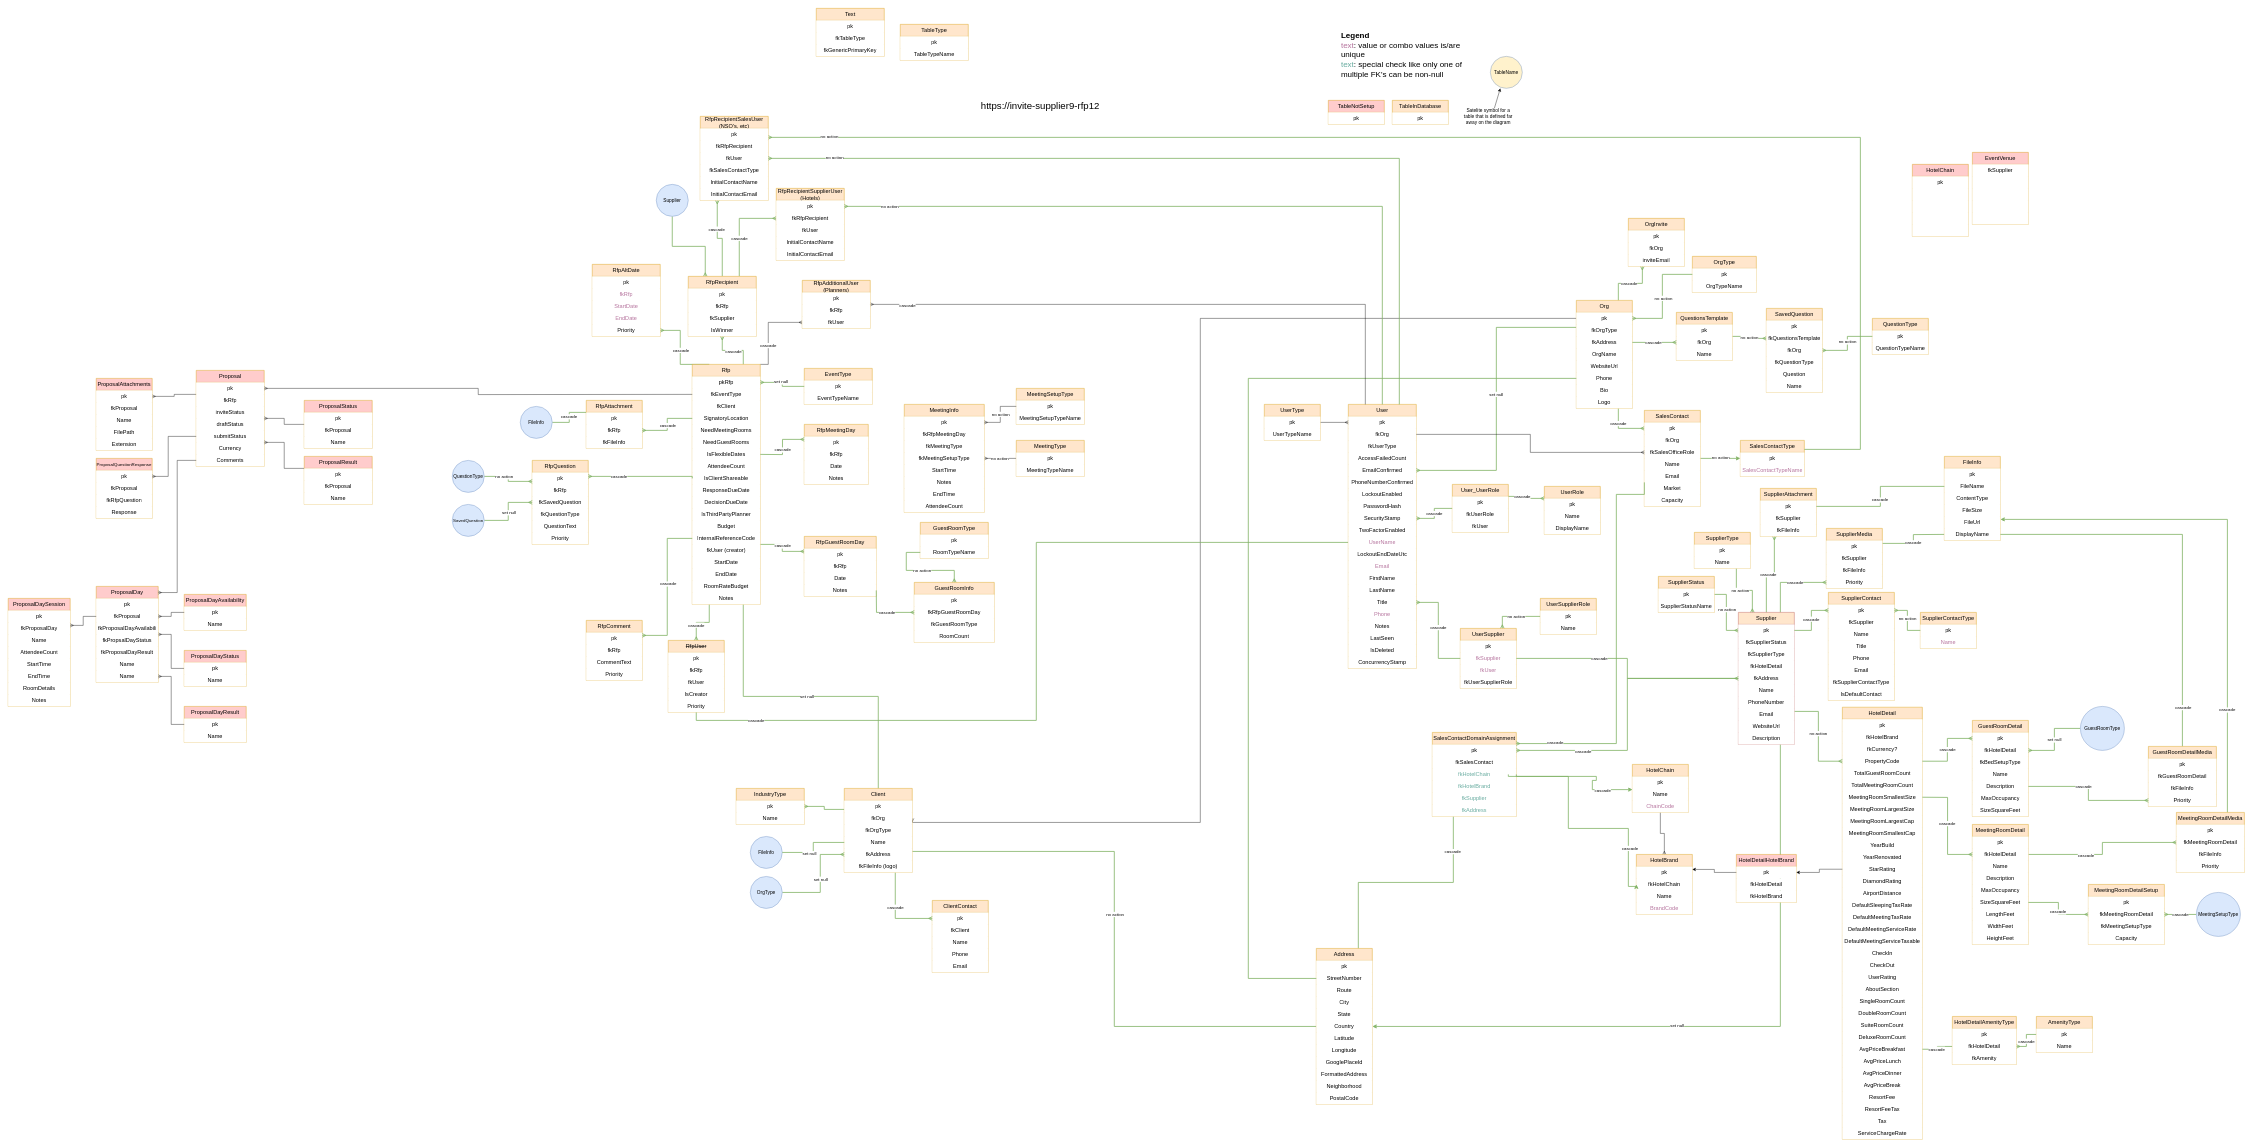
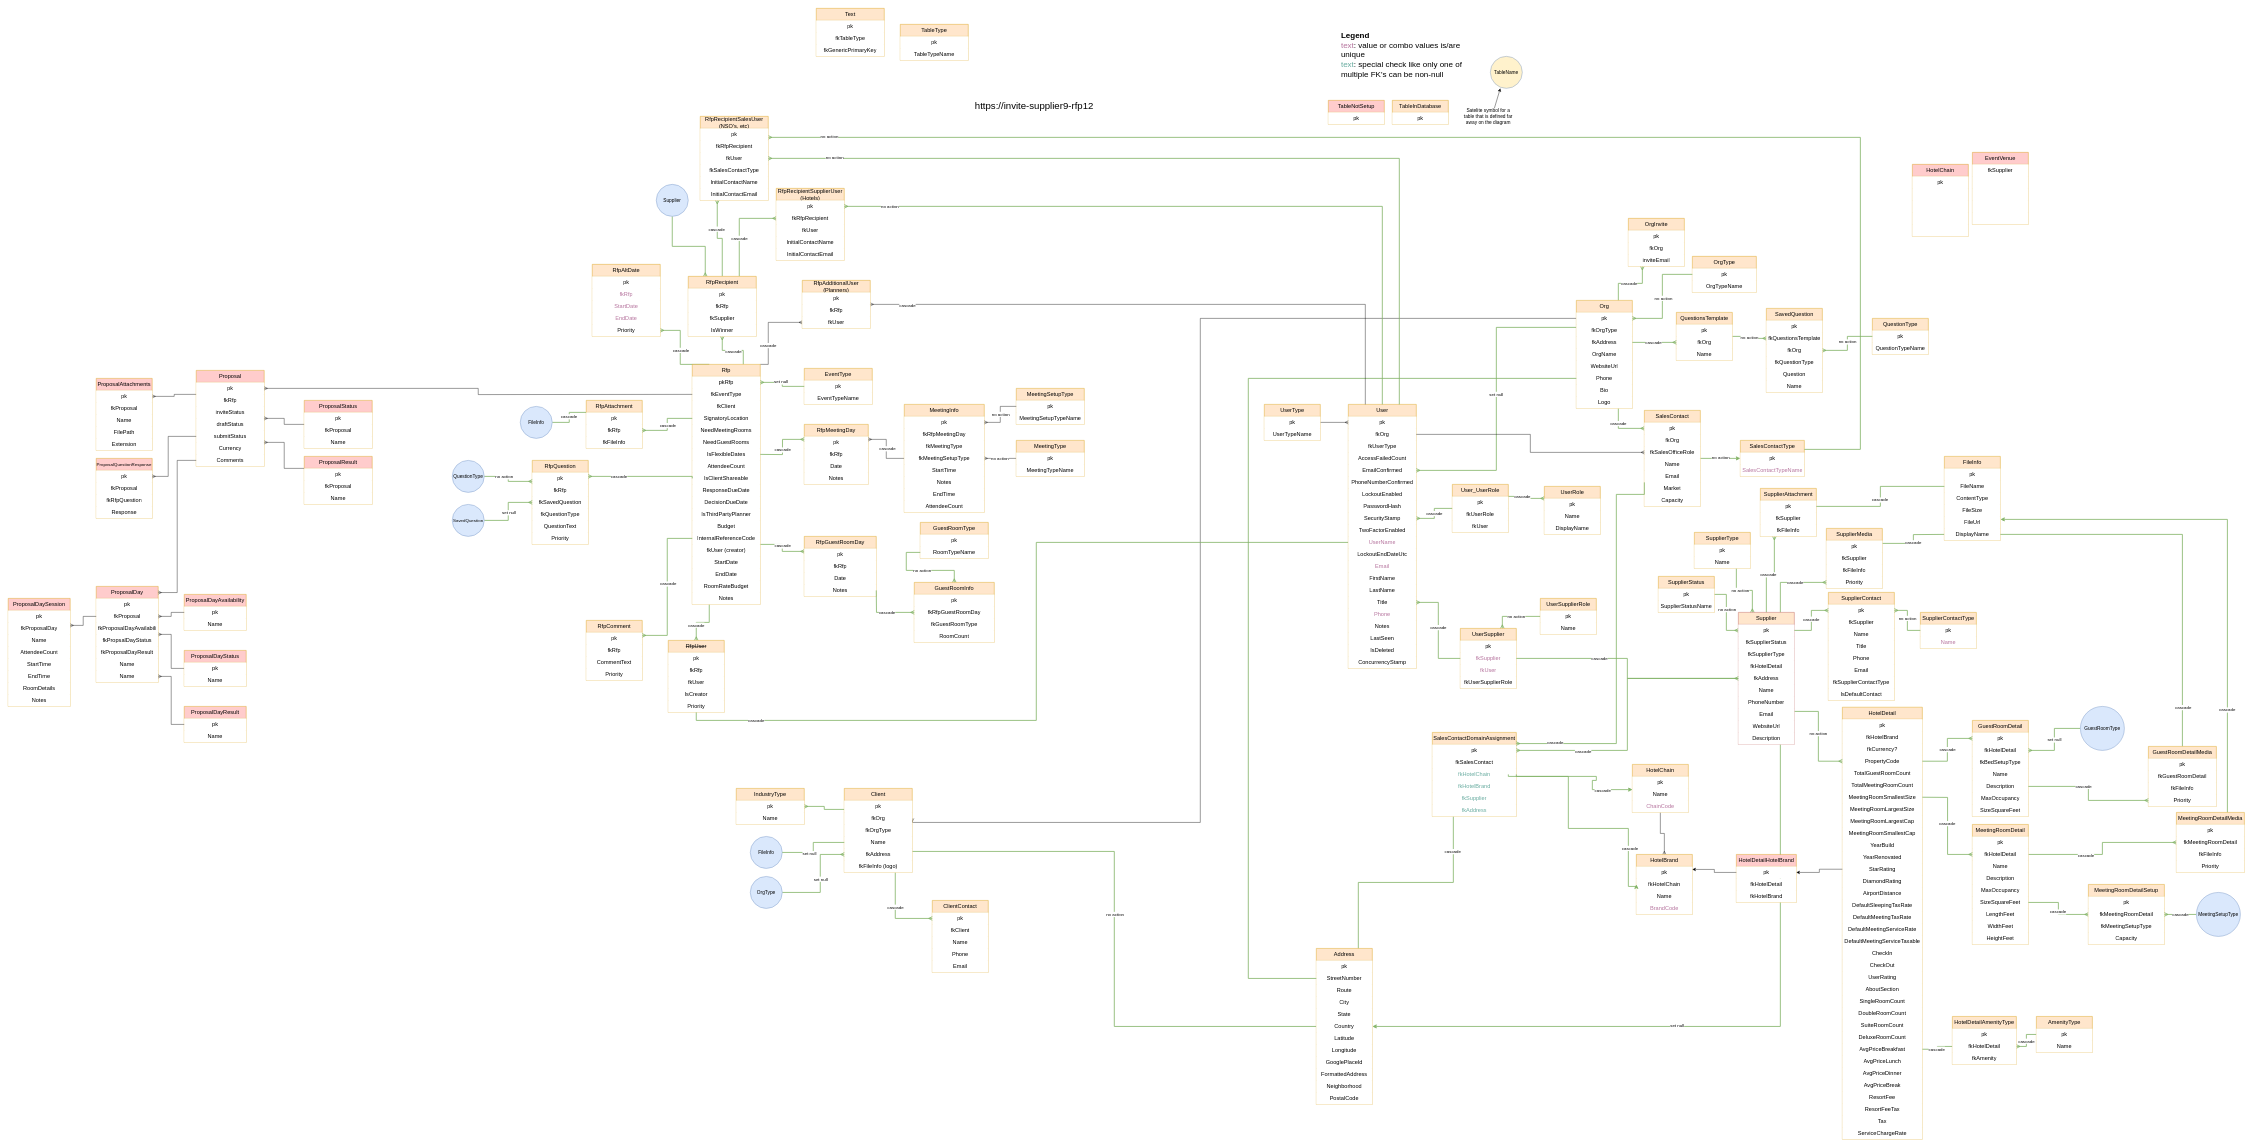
(1040, 106) -> (1034, 106)
none -> (886, 449)
(811, 696) -> none
